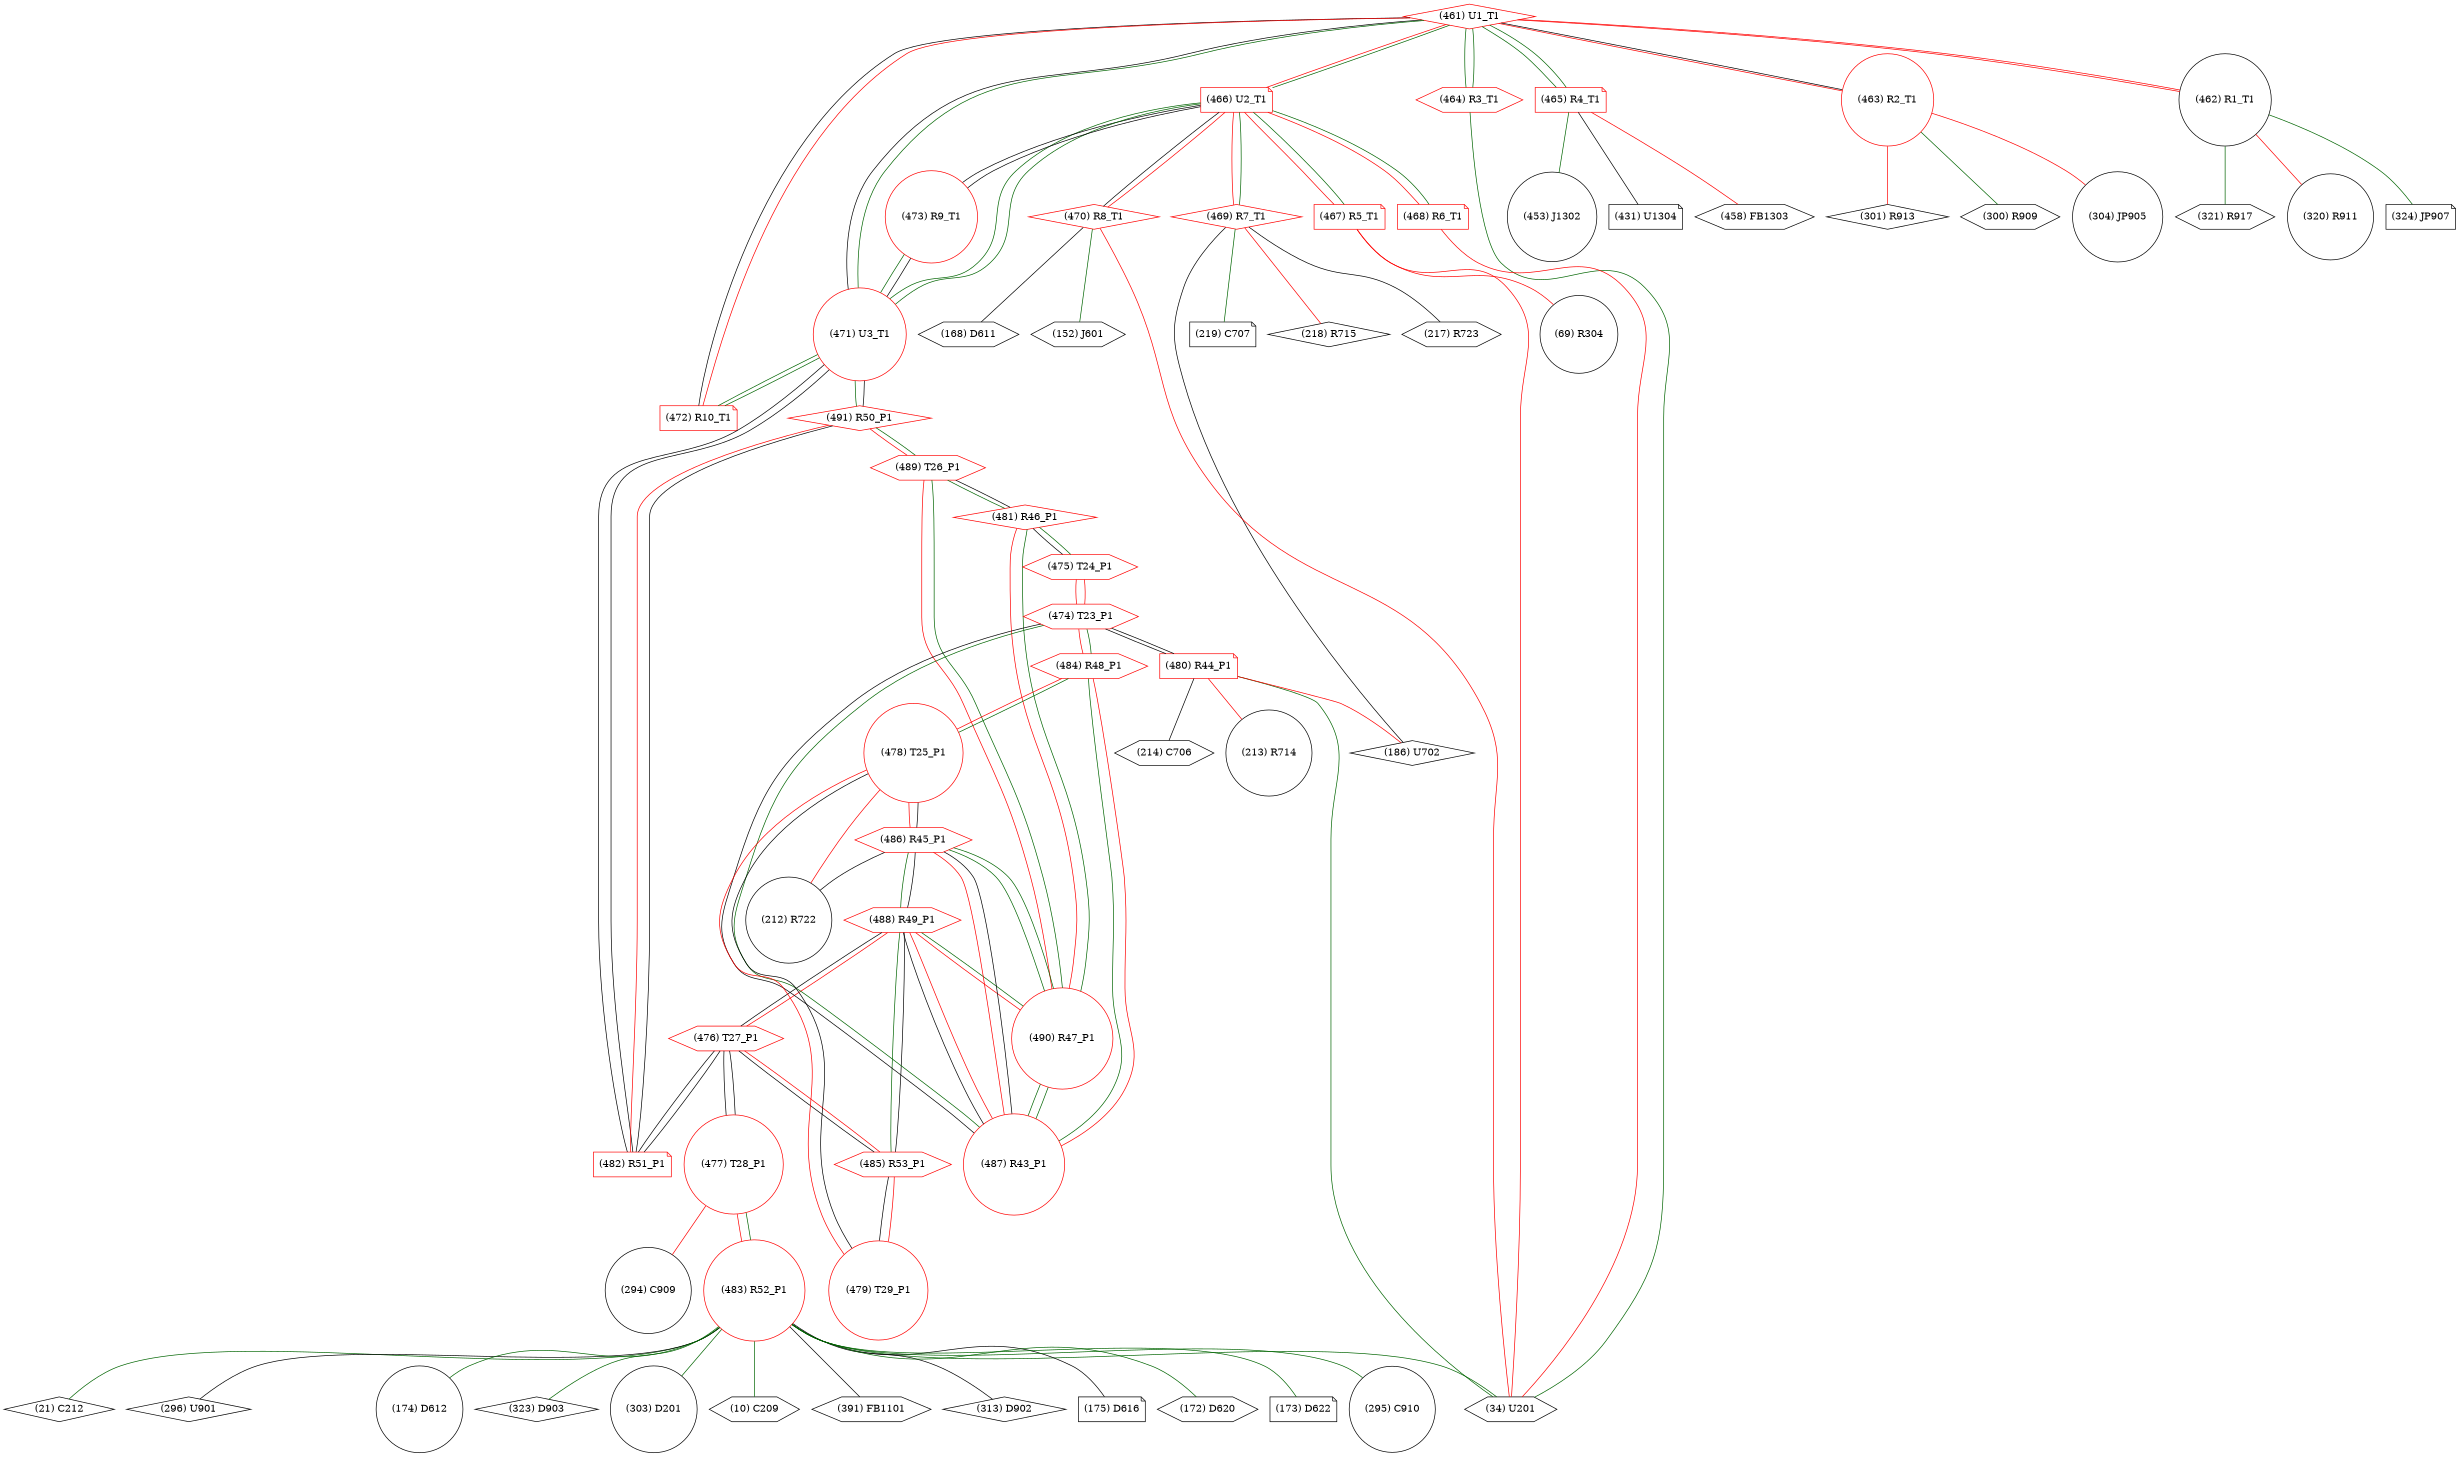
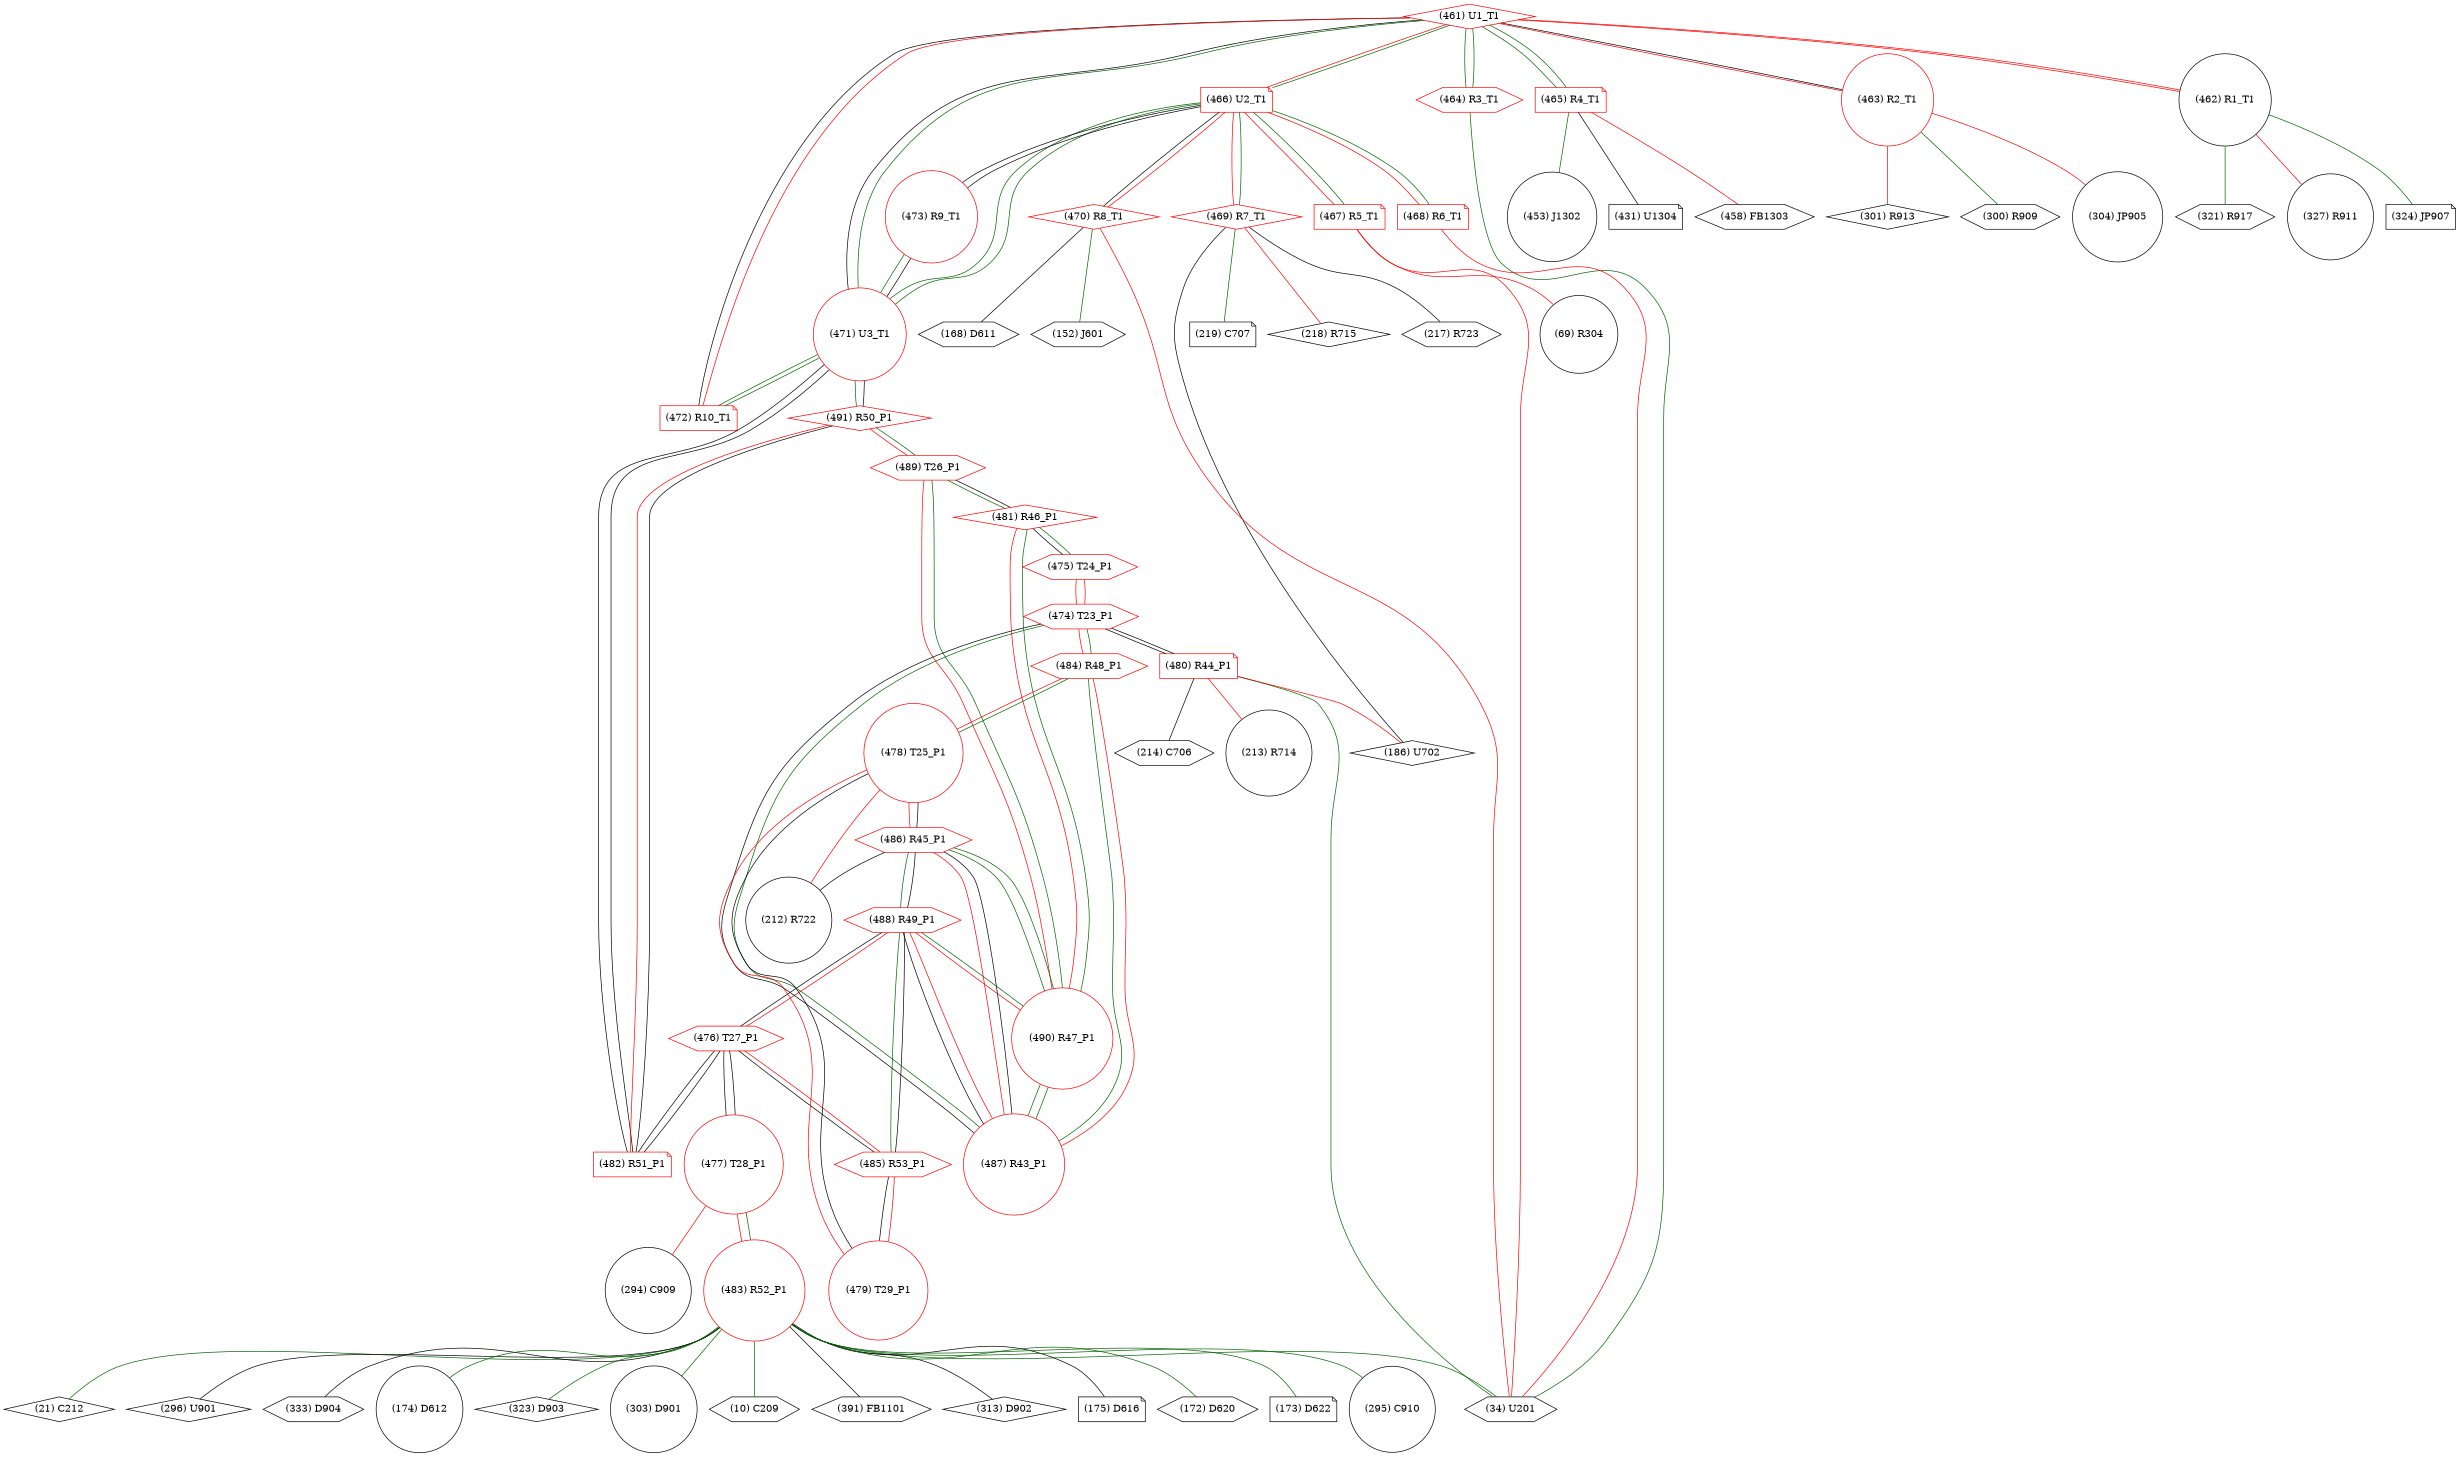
(2331, 217) -> (2331, 217)
none -> (313, 1409)
(654, 1409) -> (654, 1409)
